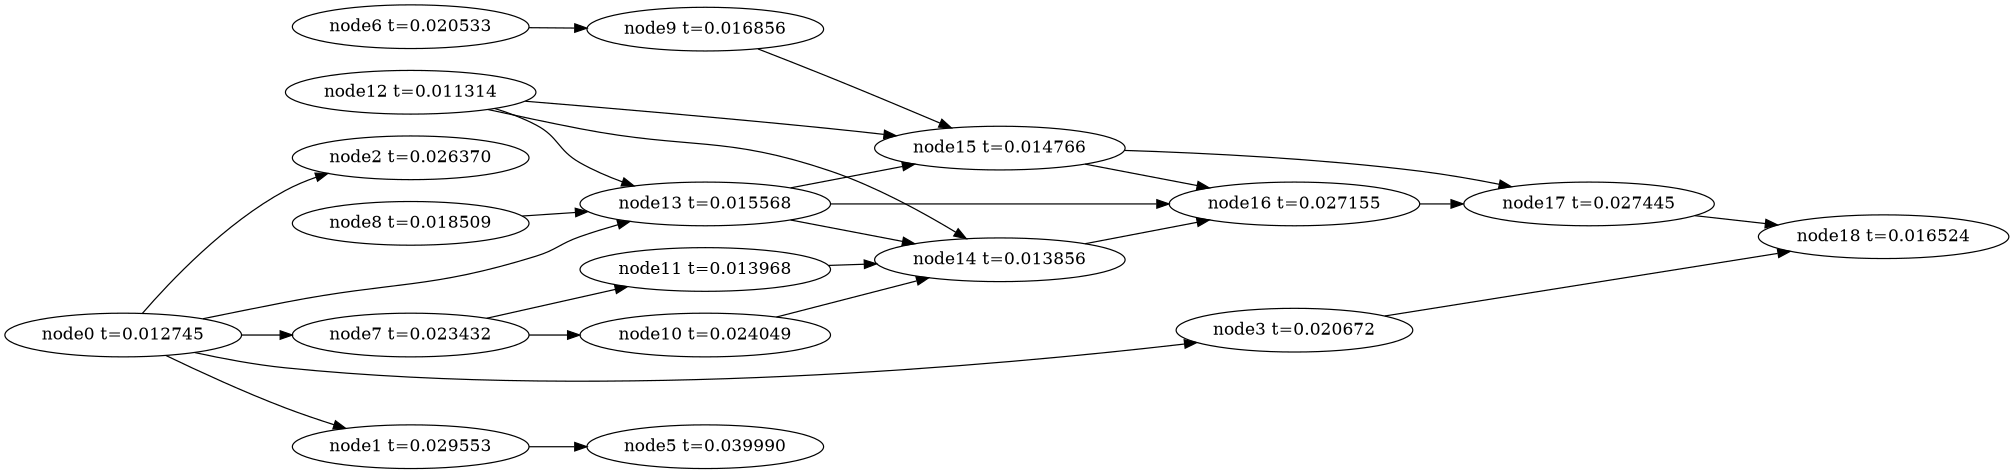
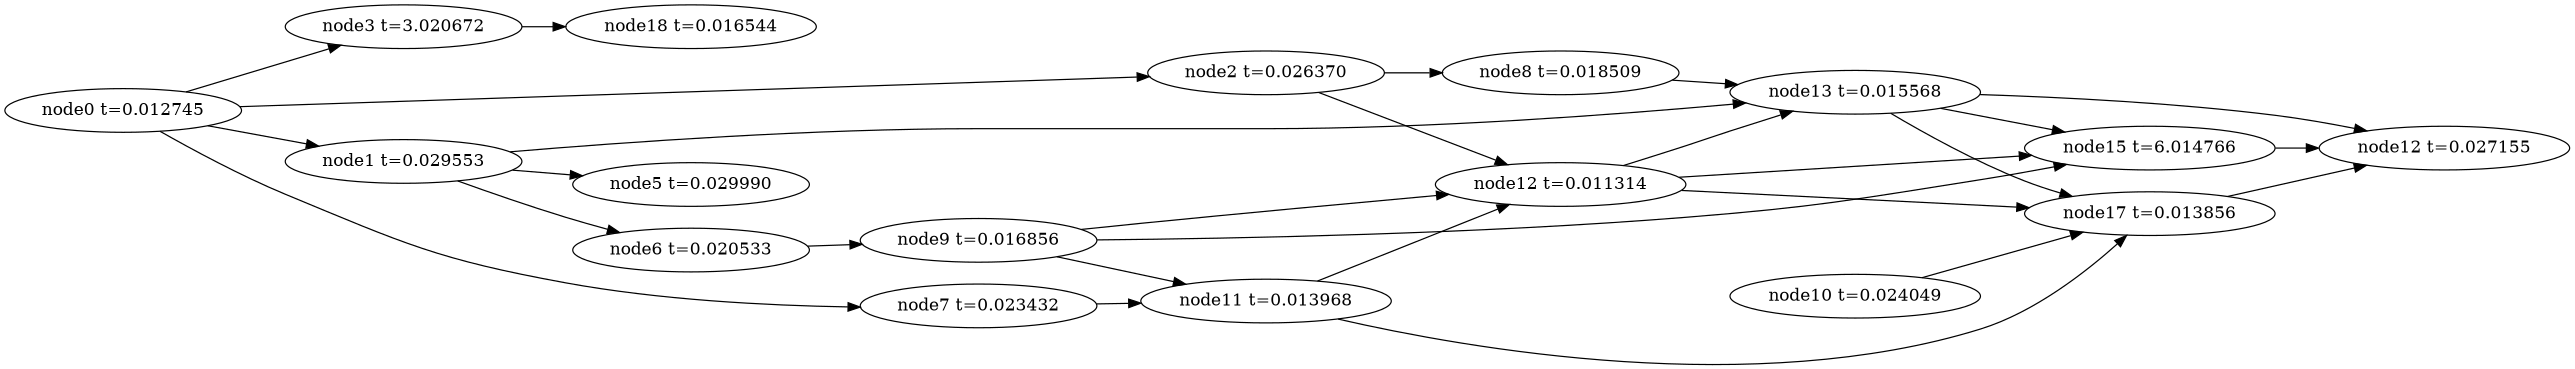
none -> (1407, 73)
none -> (1425, 133)
(1000, 148) -> (2150, 148)
(1294, 204) -> (2444, 148)
(1589, 204) -> none
none -> (532, 207)
none -> (1259, 212)
(1884, 237) -> (691, 27)
none -> (1408, 245)
(1000, 260) -> (2150, 214)
none -> (1115, 269)
(414, 283) -> (1122, 129)
(1294, 330) -> (404, 27)
(548, 335) -> none
(705, 447) -> (691, 185)
